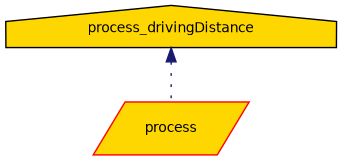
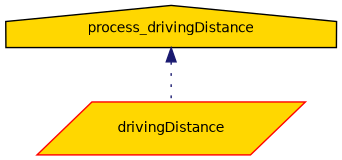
(171, 128) -> (171, 128)
